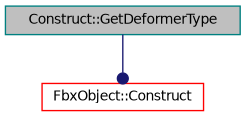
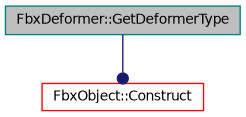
(123, 20) -> (123, 20)
